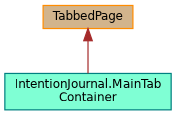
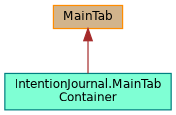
(88, 17) -> (88, 17)
